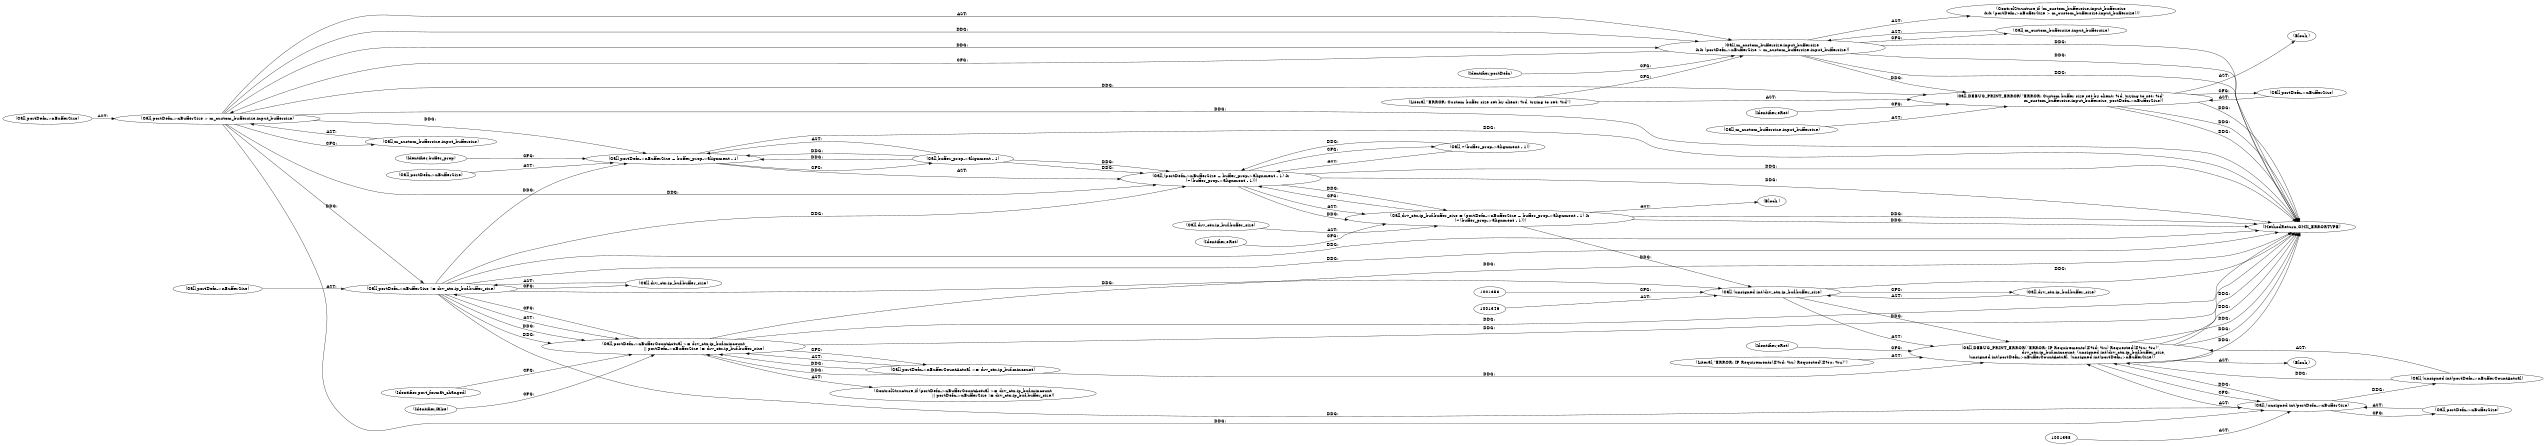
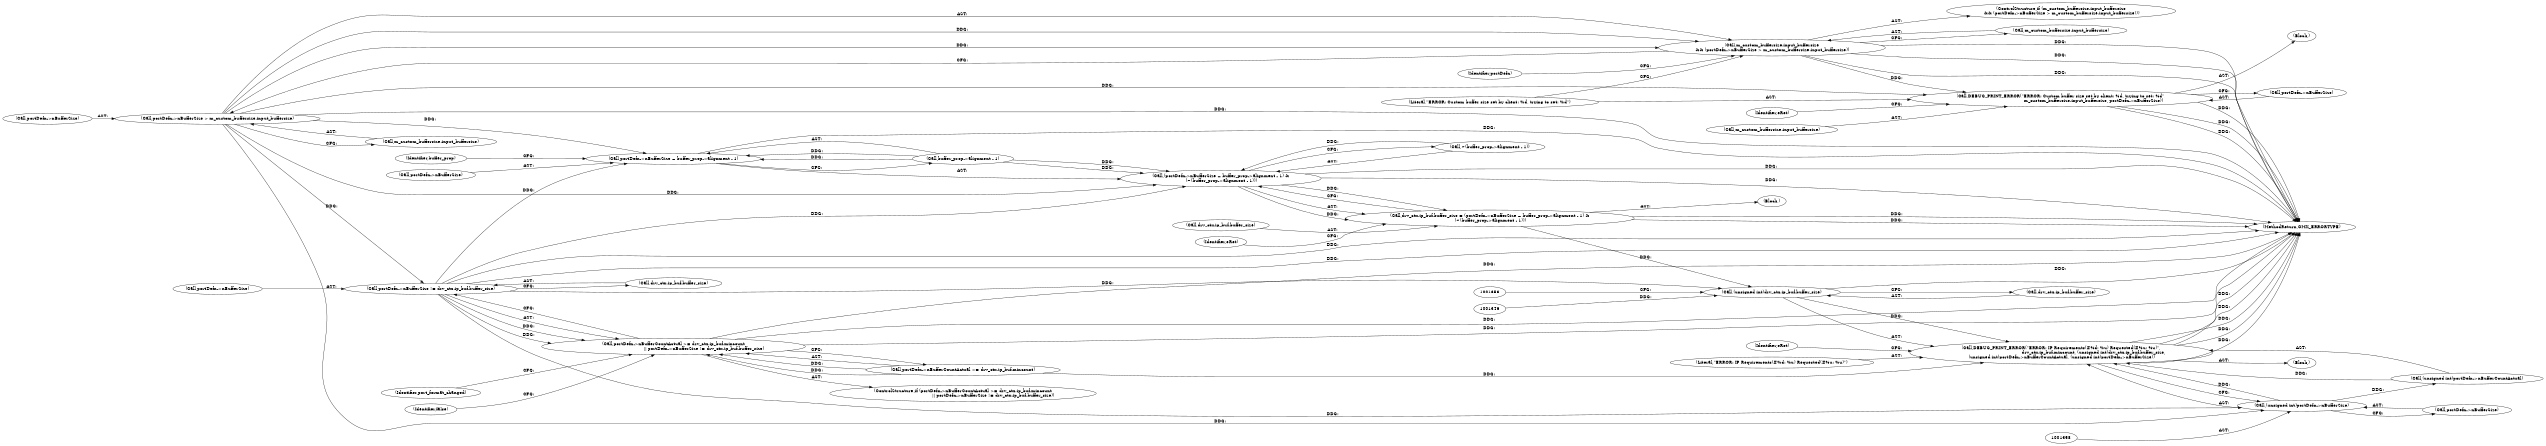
(1646, 297) -> (1646, 297)
